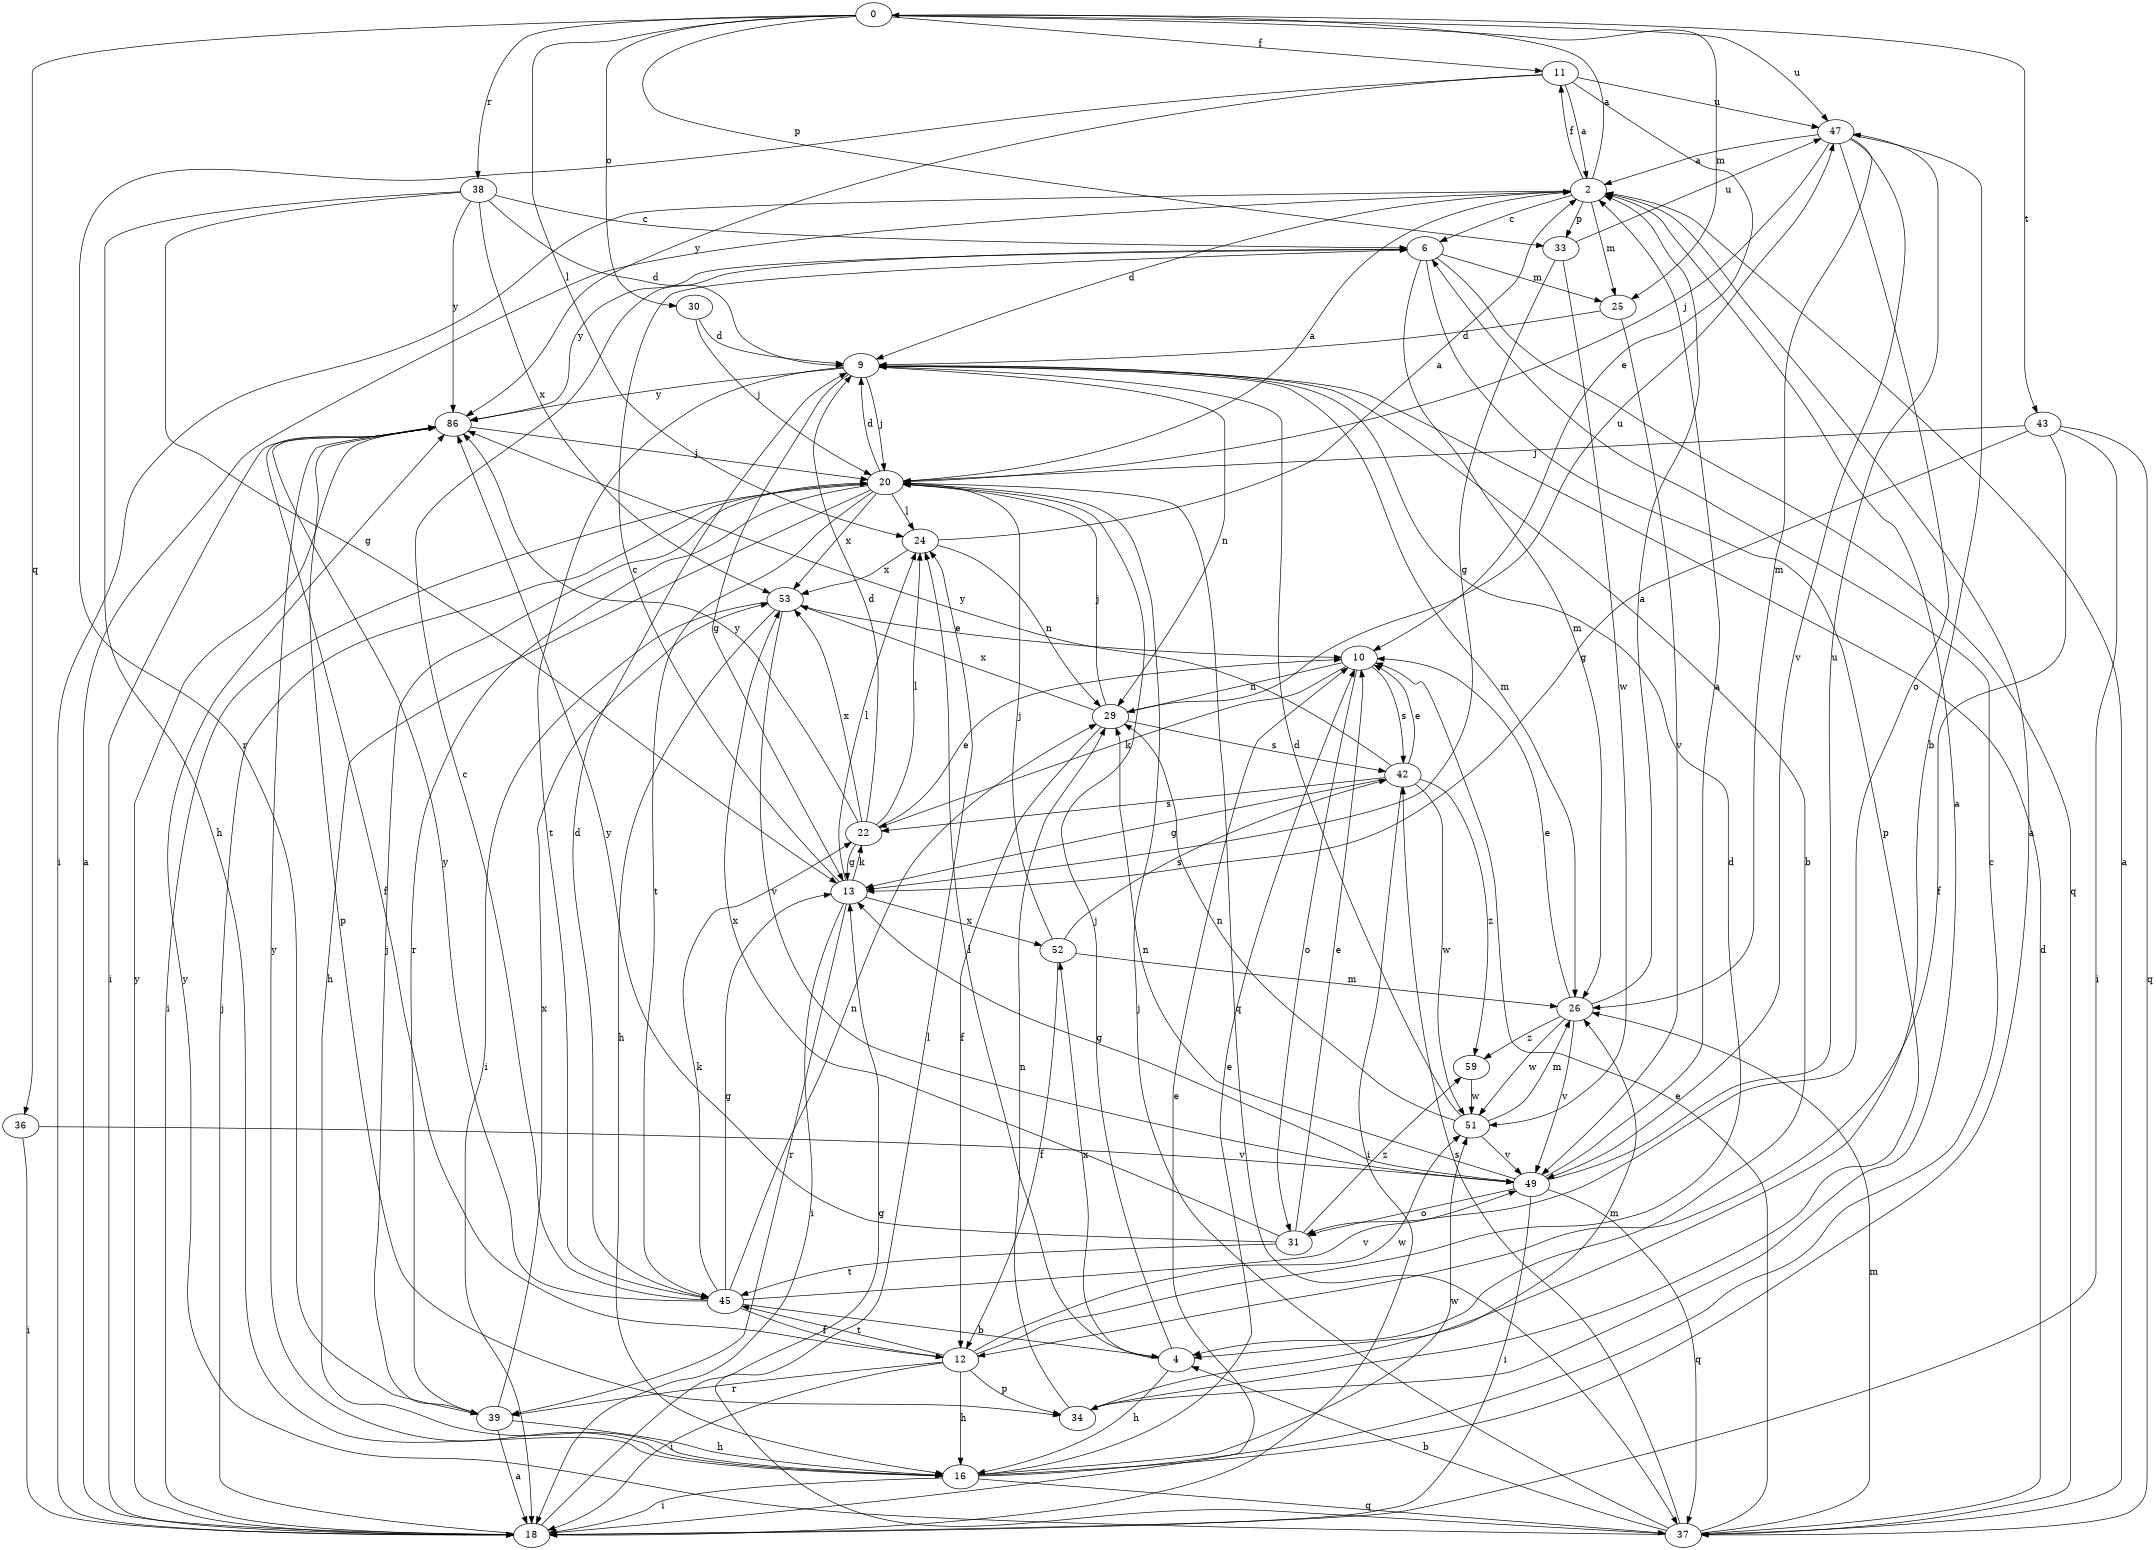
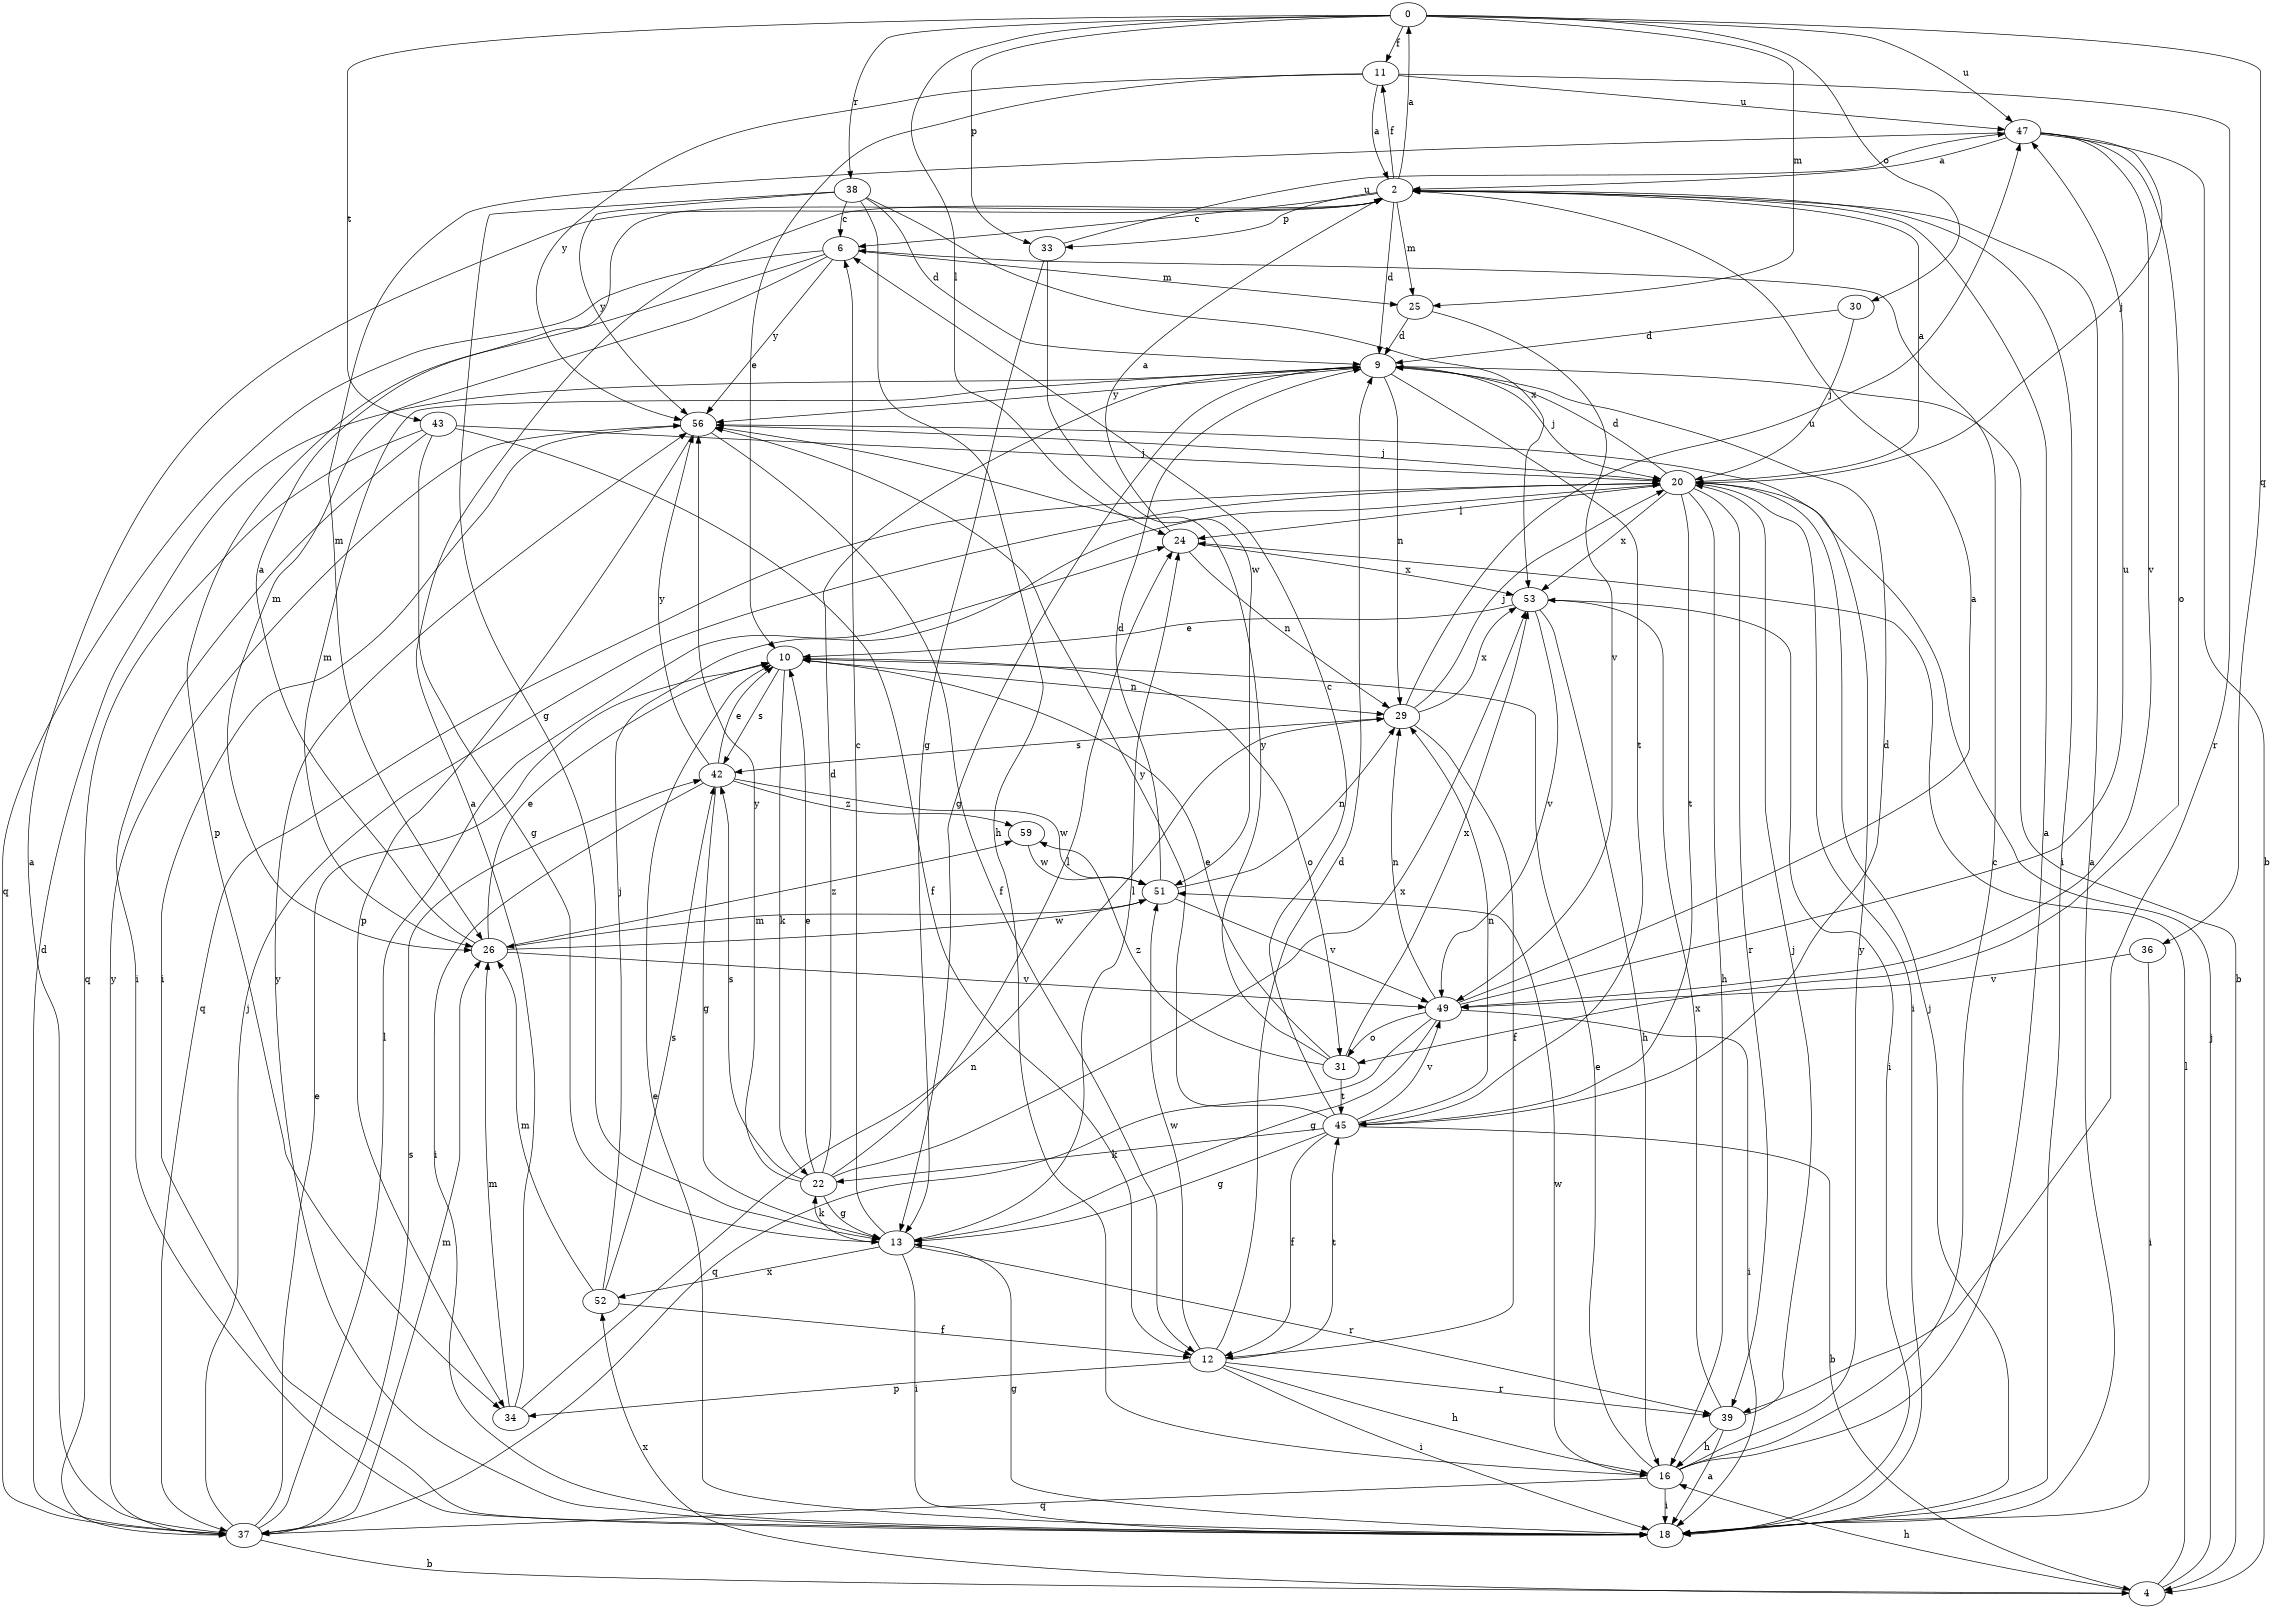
(453, 424) -> (698, 424)
(1137, 804) -> (729, 1001)
